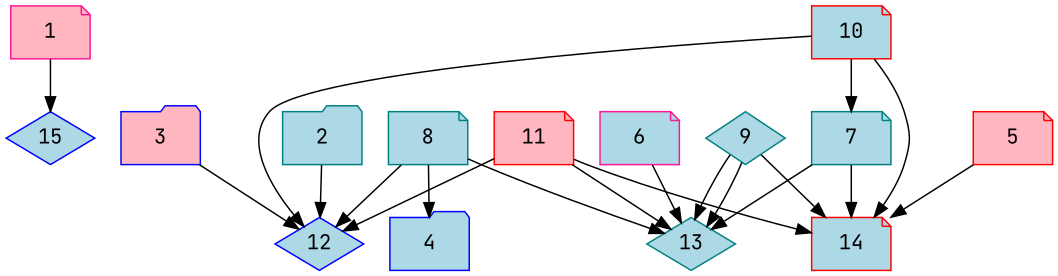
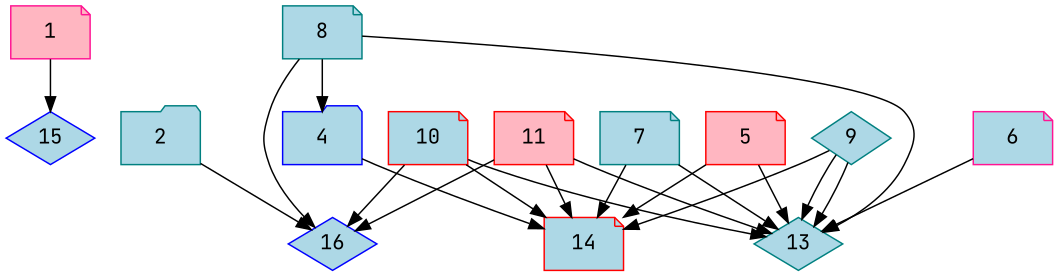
(851, 78) -> (615, 204)
(161, 138) -> none
none -> (770, 187)
none -> (449, 194)
(319, 244) -> (333, 244)
